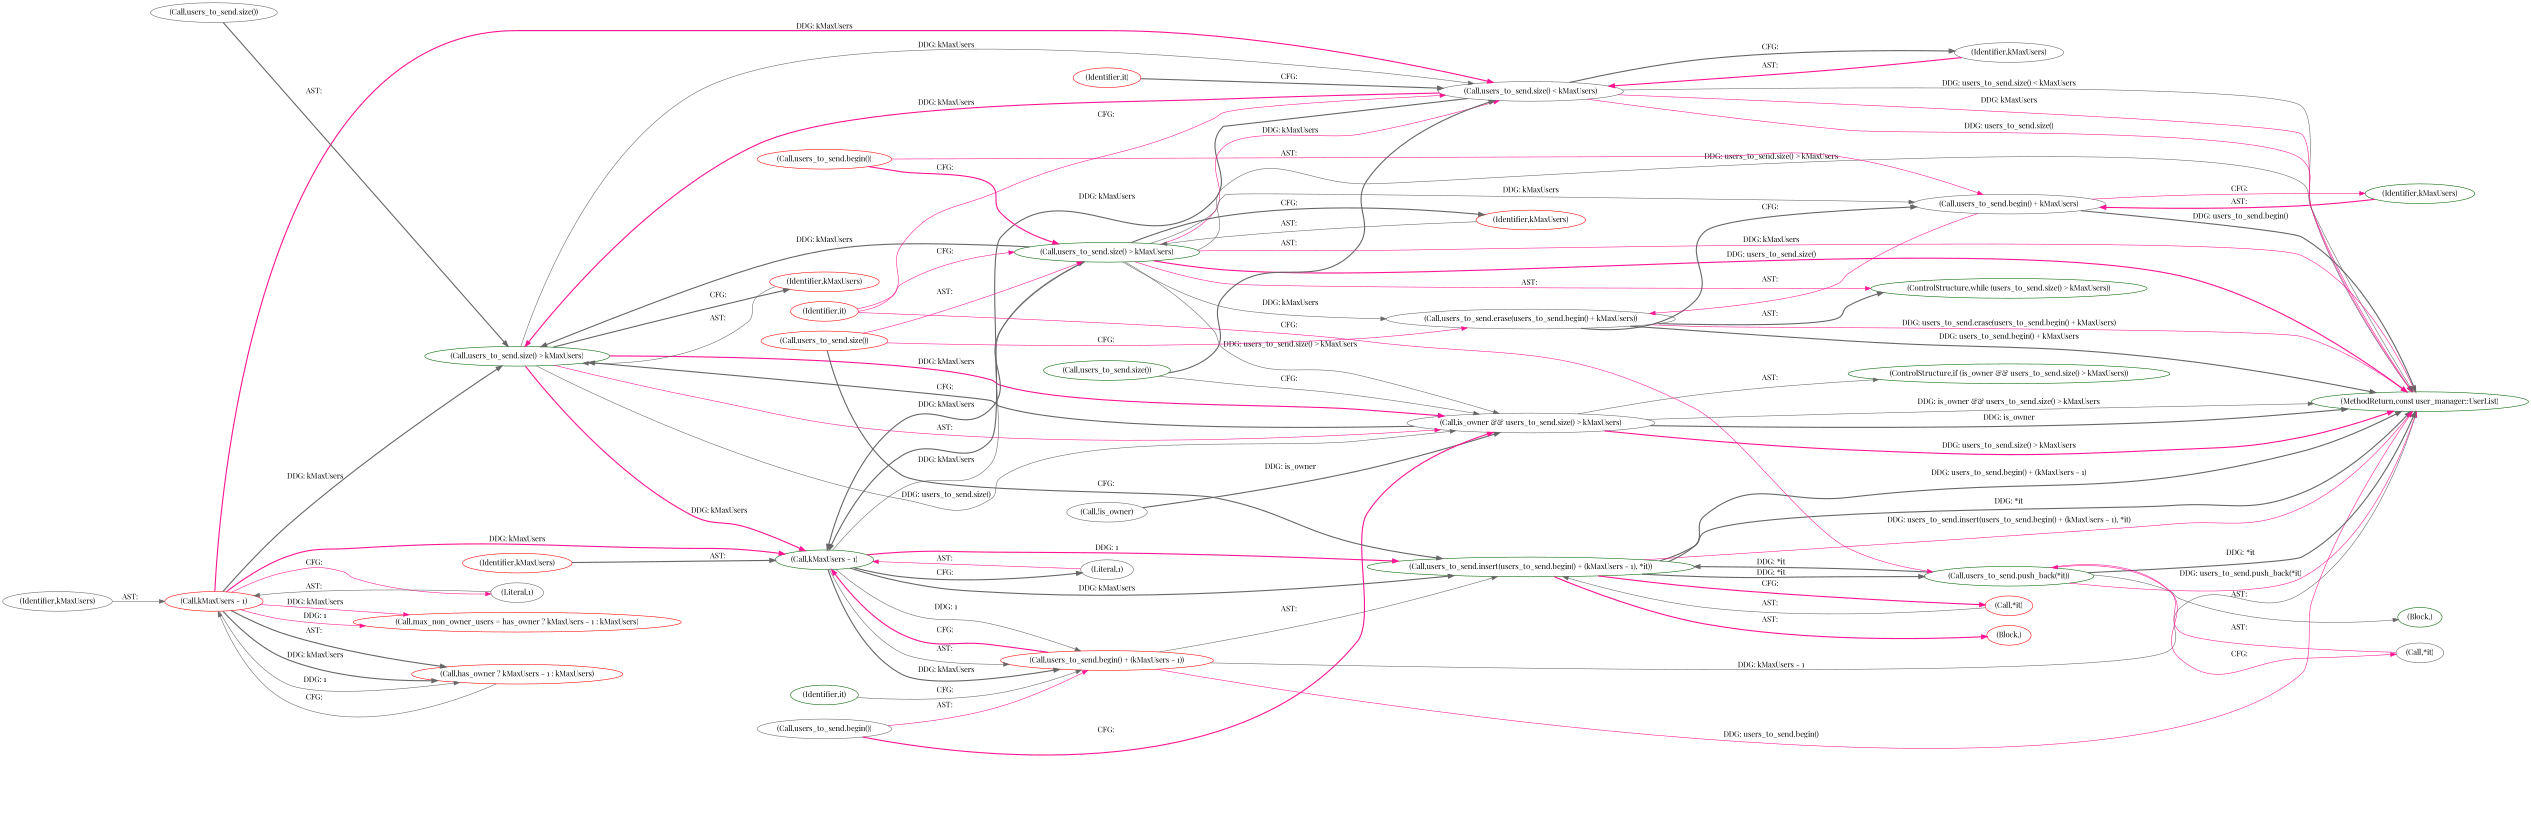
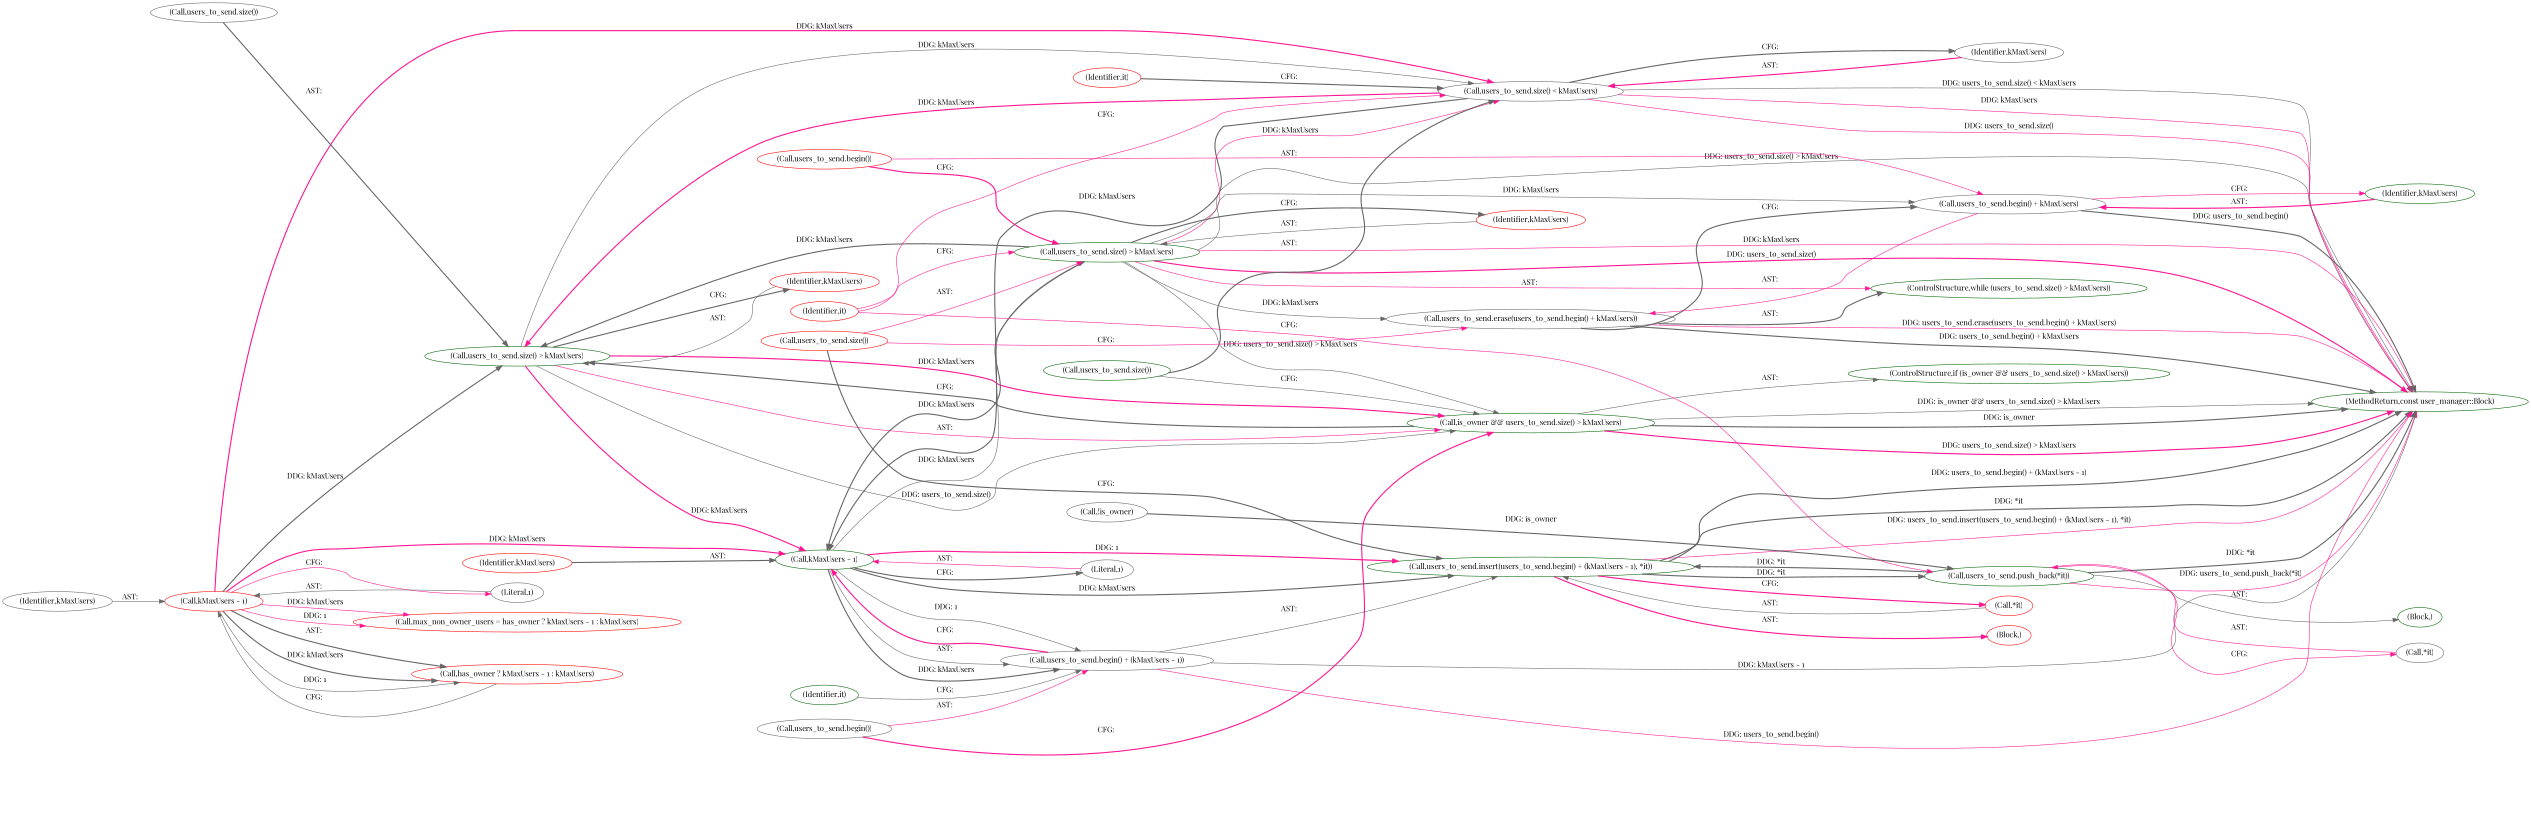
(2420, 402) -> (2420, 402)
(1531, 423) -> (1531, 423)
(1320, 479) -> (1548, 534)
(1107, 660) -> (1107, 660)
